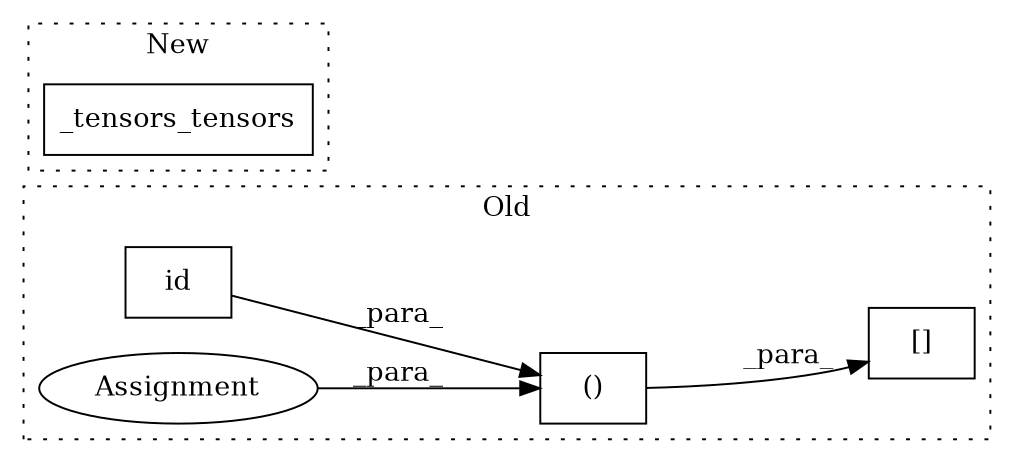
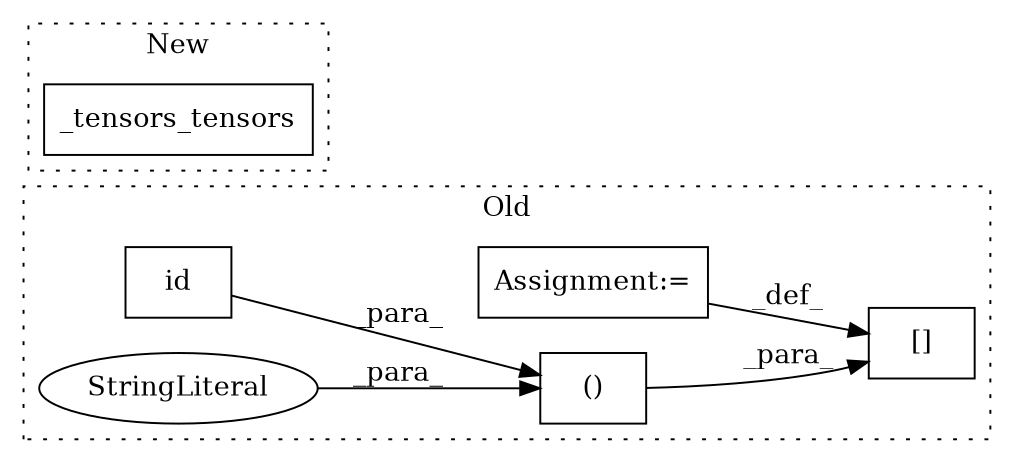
none -> (593, 282)
(178, 388) -> (178, 388)
